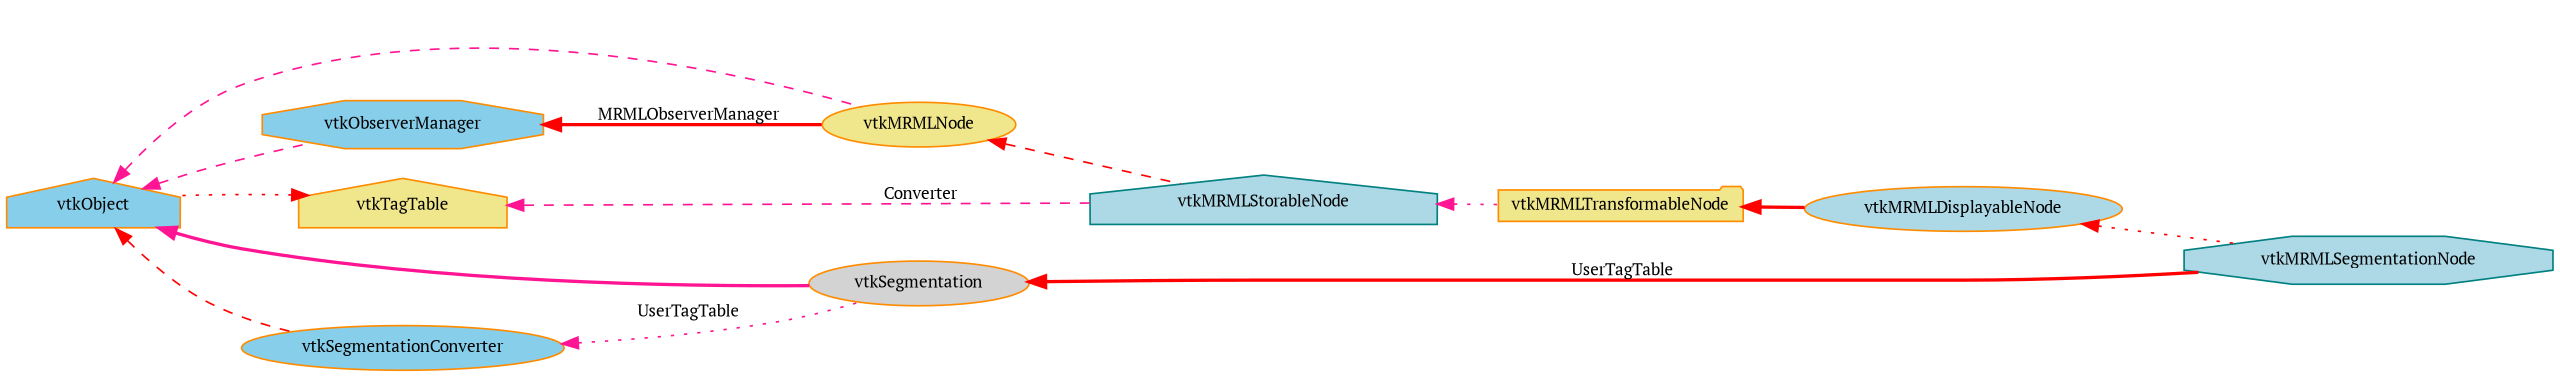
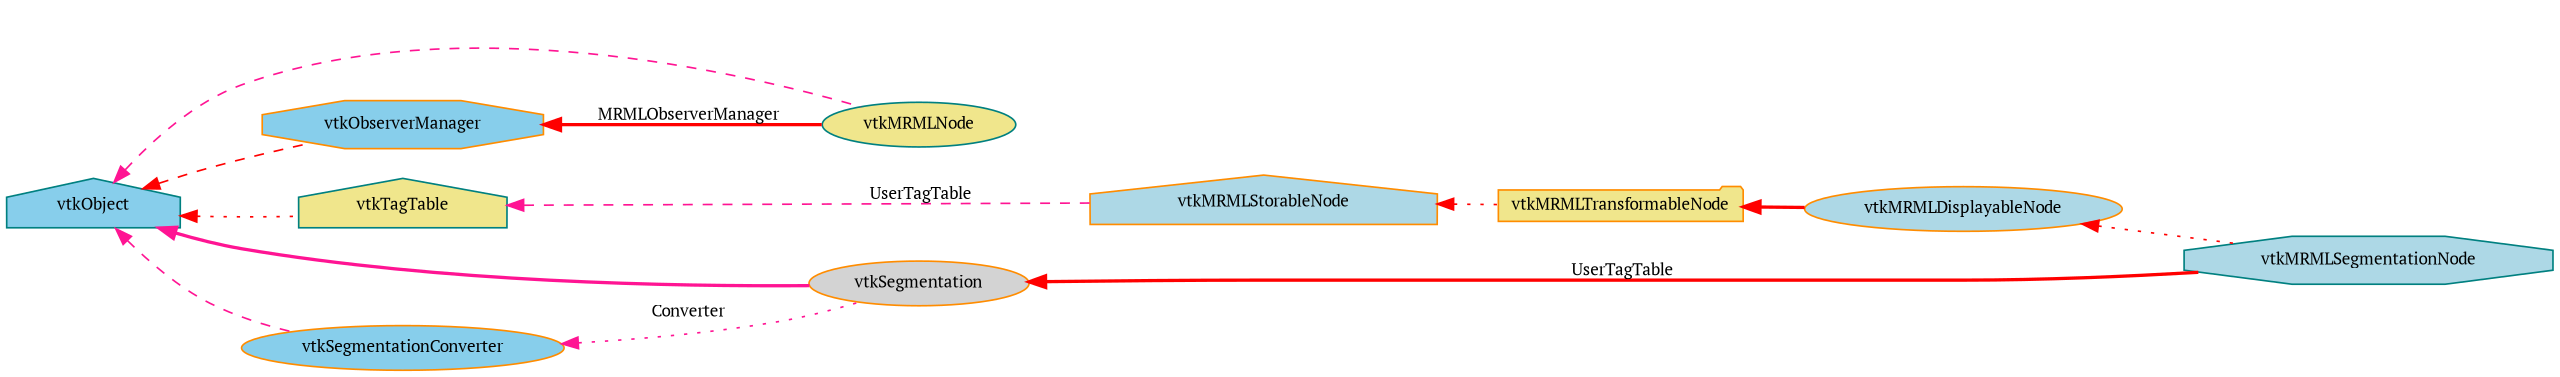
(919, 125) -> (919, 125)
(234, 161) -> (234, 161)
(1093, 164) -> none
(233, 195) -> (248, 217)
(919, 195) -> (919, 195)
(1264, 202) -> (1264, 202)
(1476, 204) -> (1476, 204)
(93, 206) -> (93, 206)
(403, 206) -> (403, 206)
(202, 299) -> (202, 299)
(687, 312) -> (687, 312)
